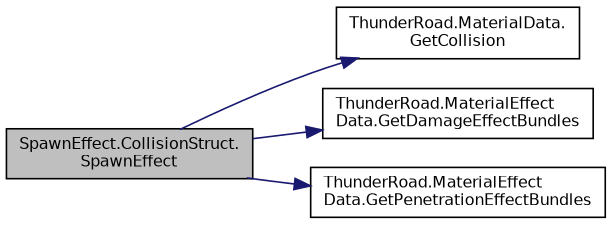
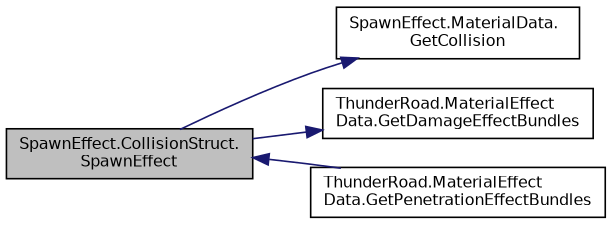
(458, 33) -> (458, 33)
(271, 181) -> (305, 164)
